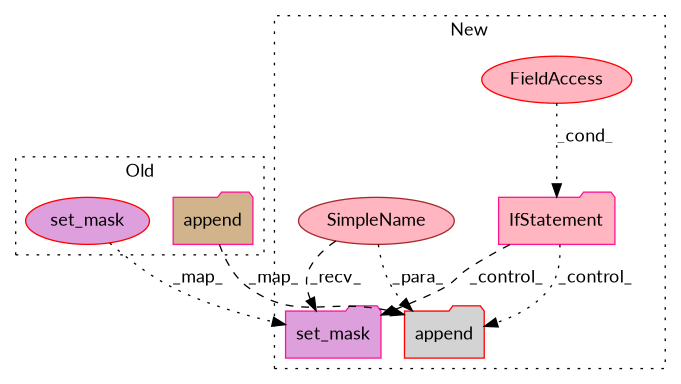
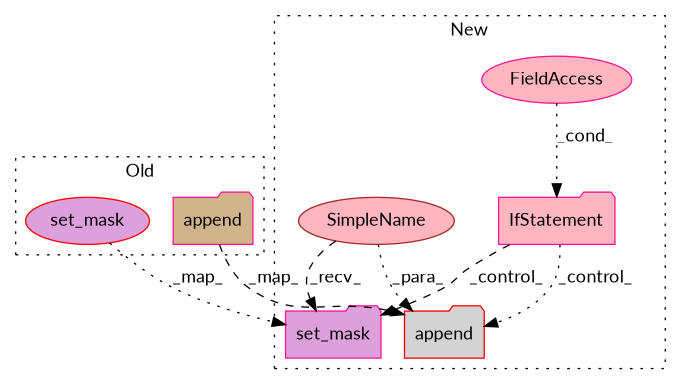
(557, 80) -> (557, 80)
